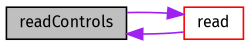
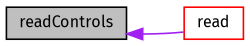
(147, 12) -> none
